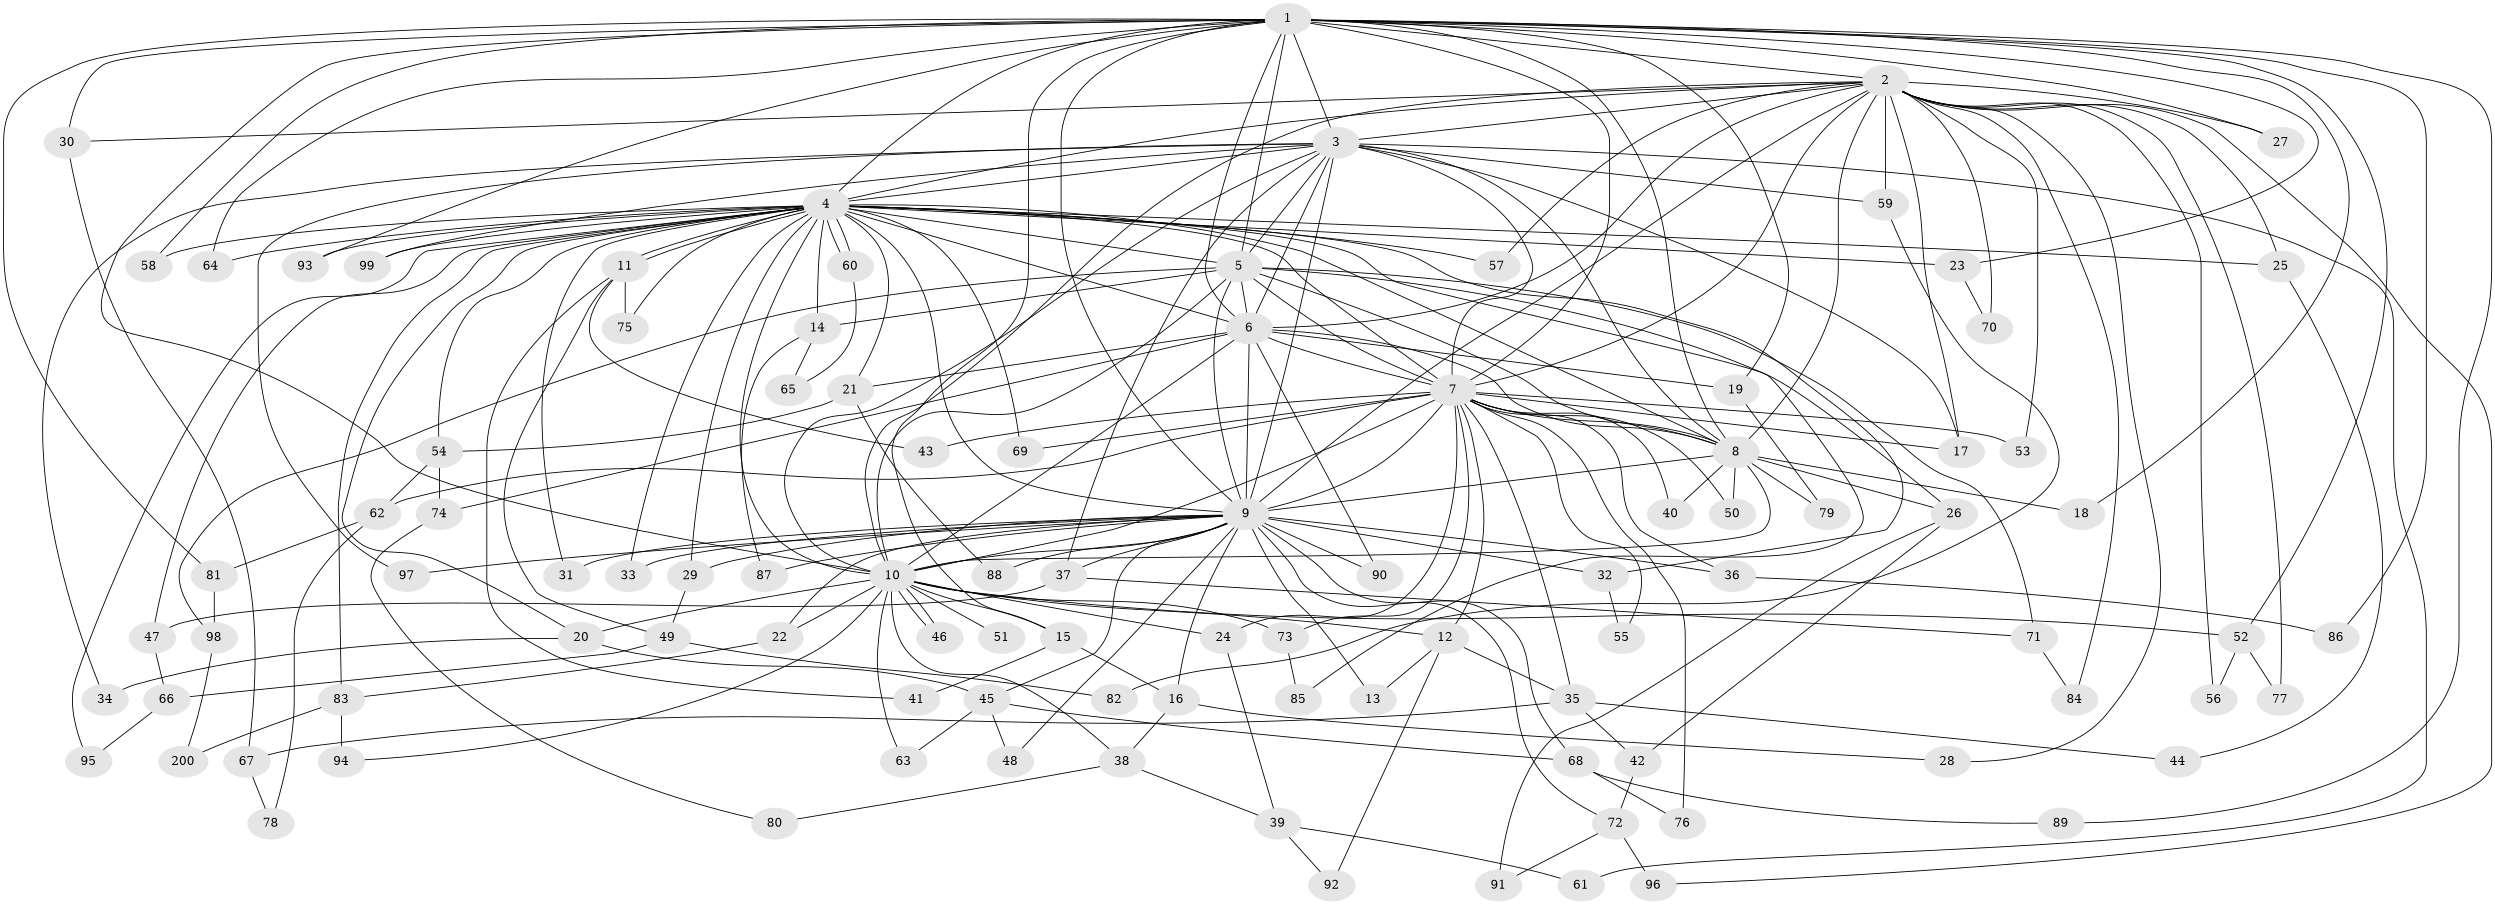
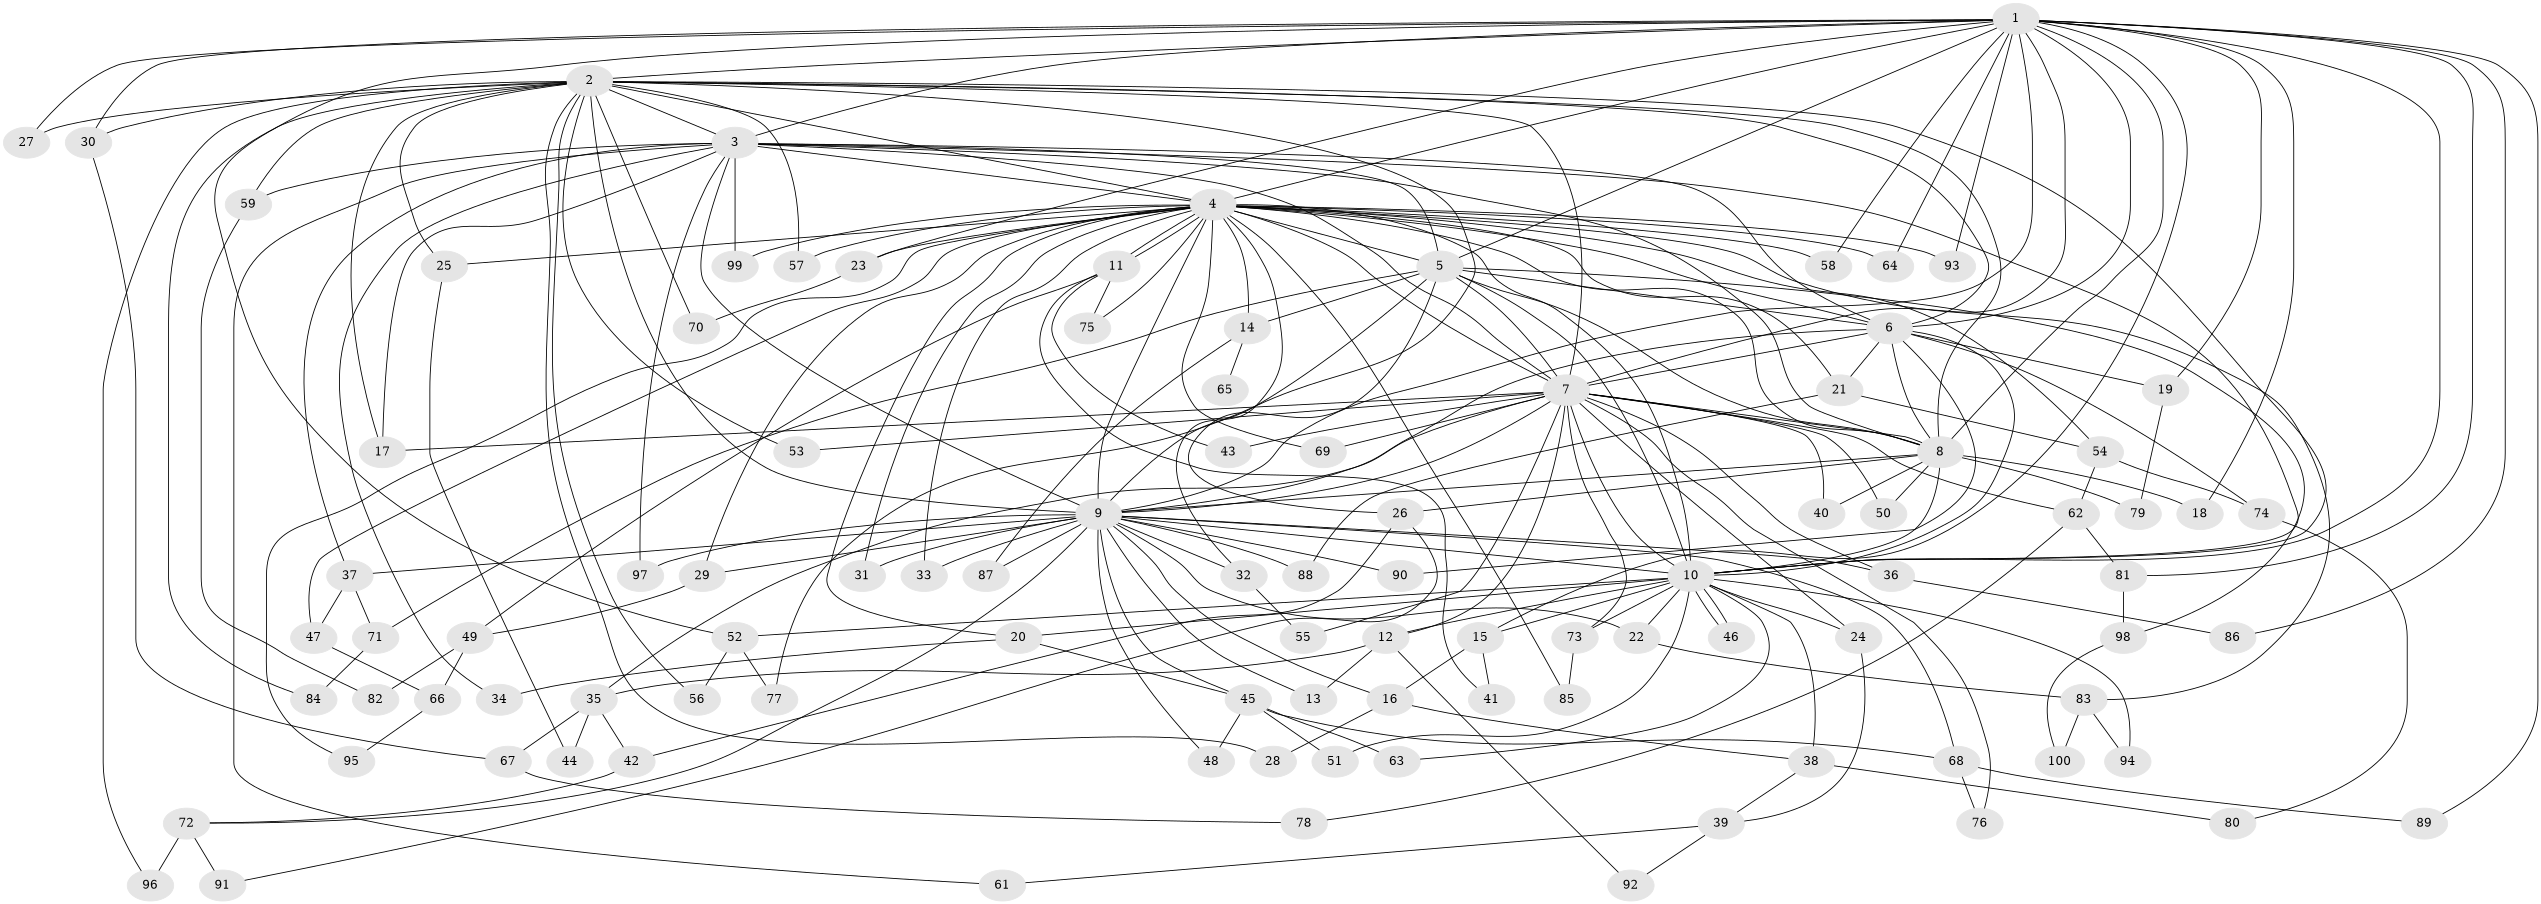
(850, 267) -> none
none -> (1292, 731)
(183, 762) -> (2060, 762)
